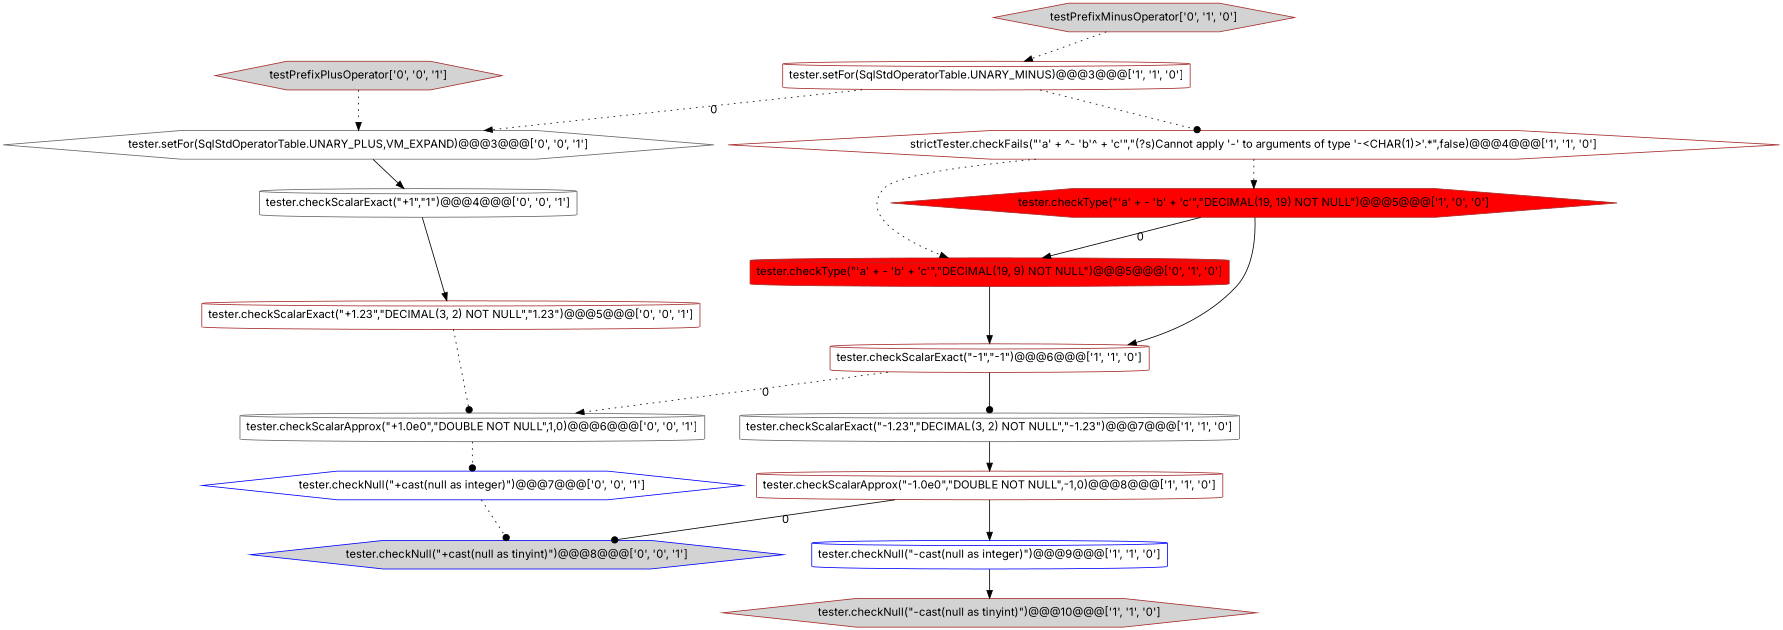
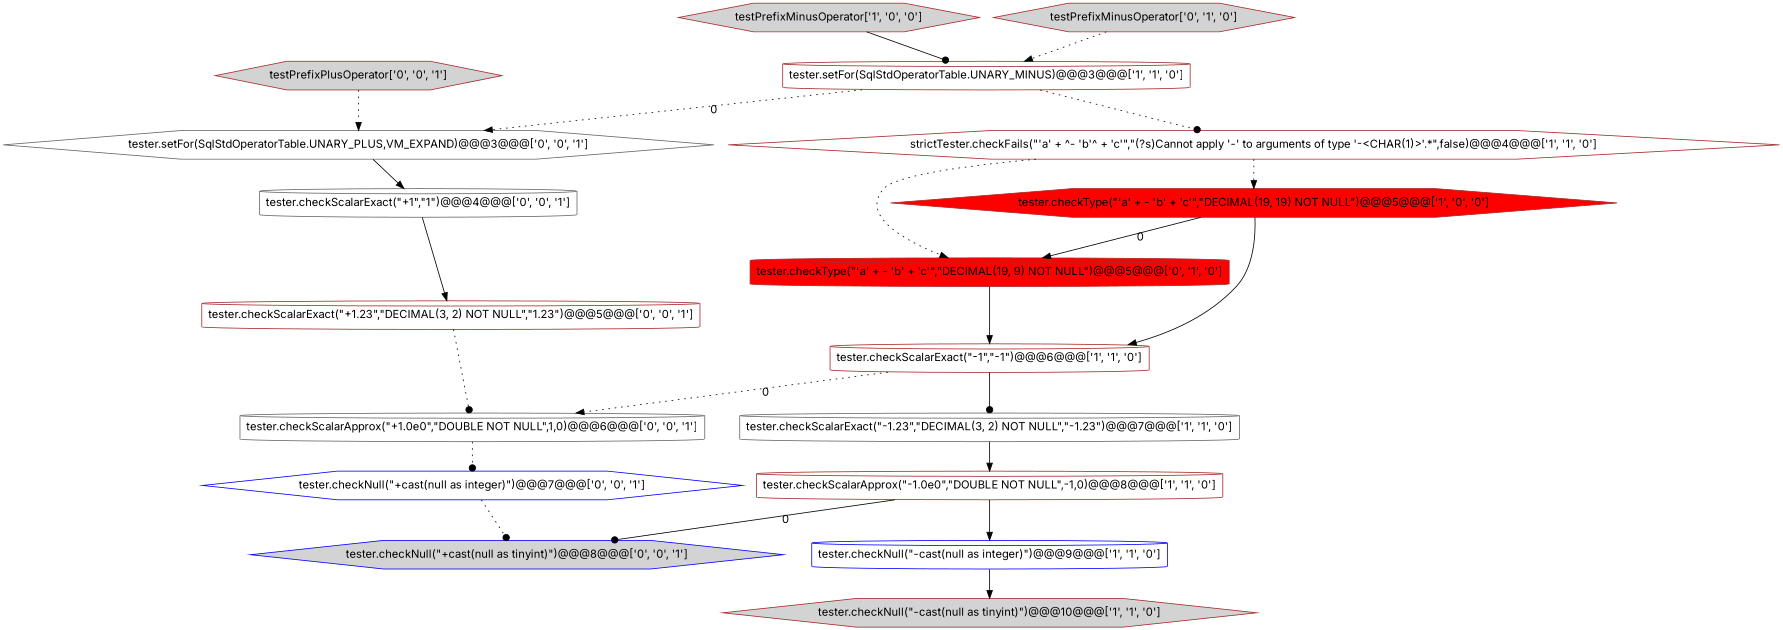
none -> (829, 18)
